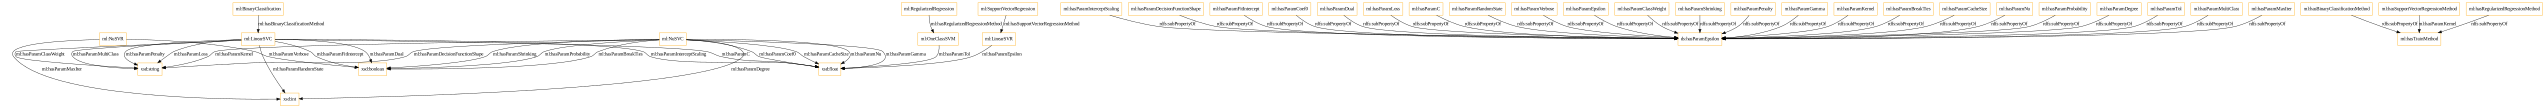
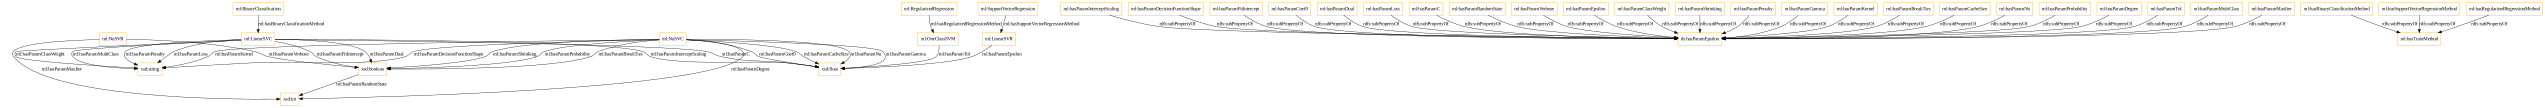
(2437, 24) -> (2437, 24)
(269, 69) -> (330, 84)
